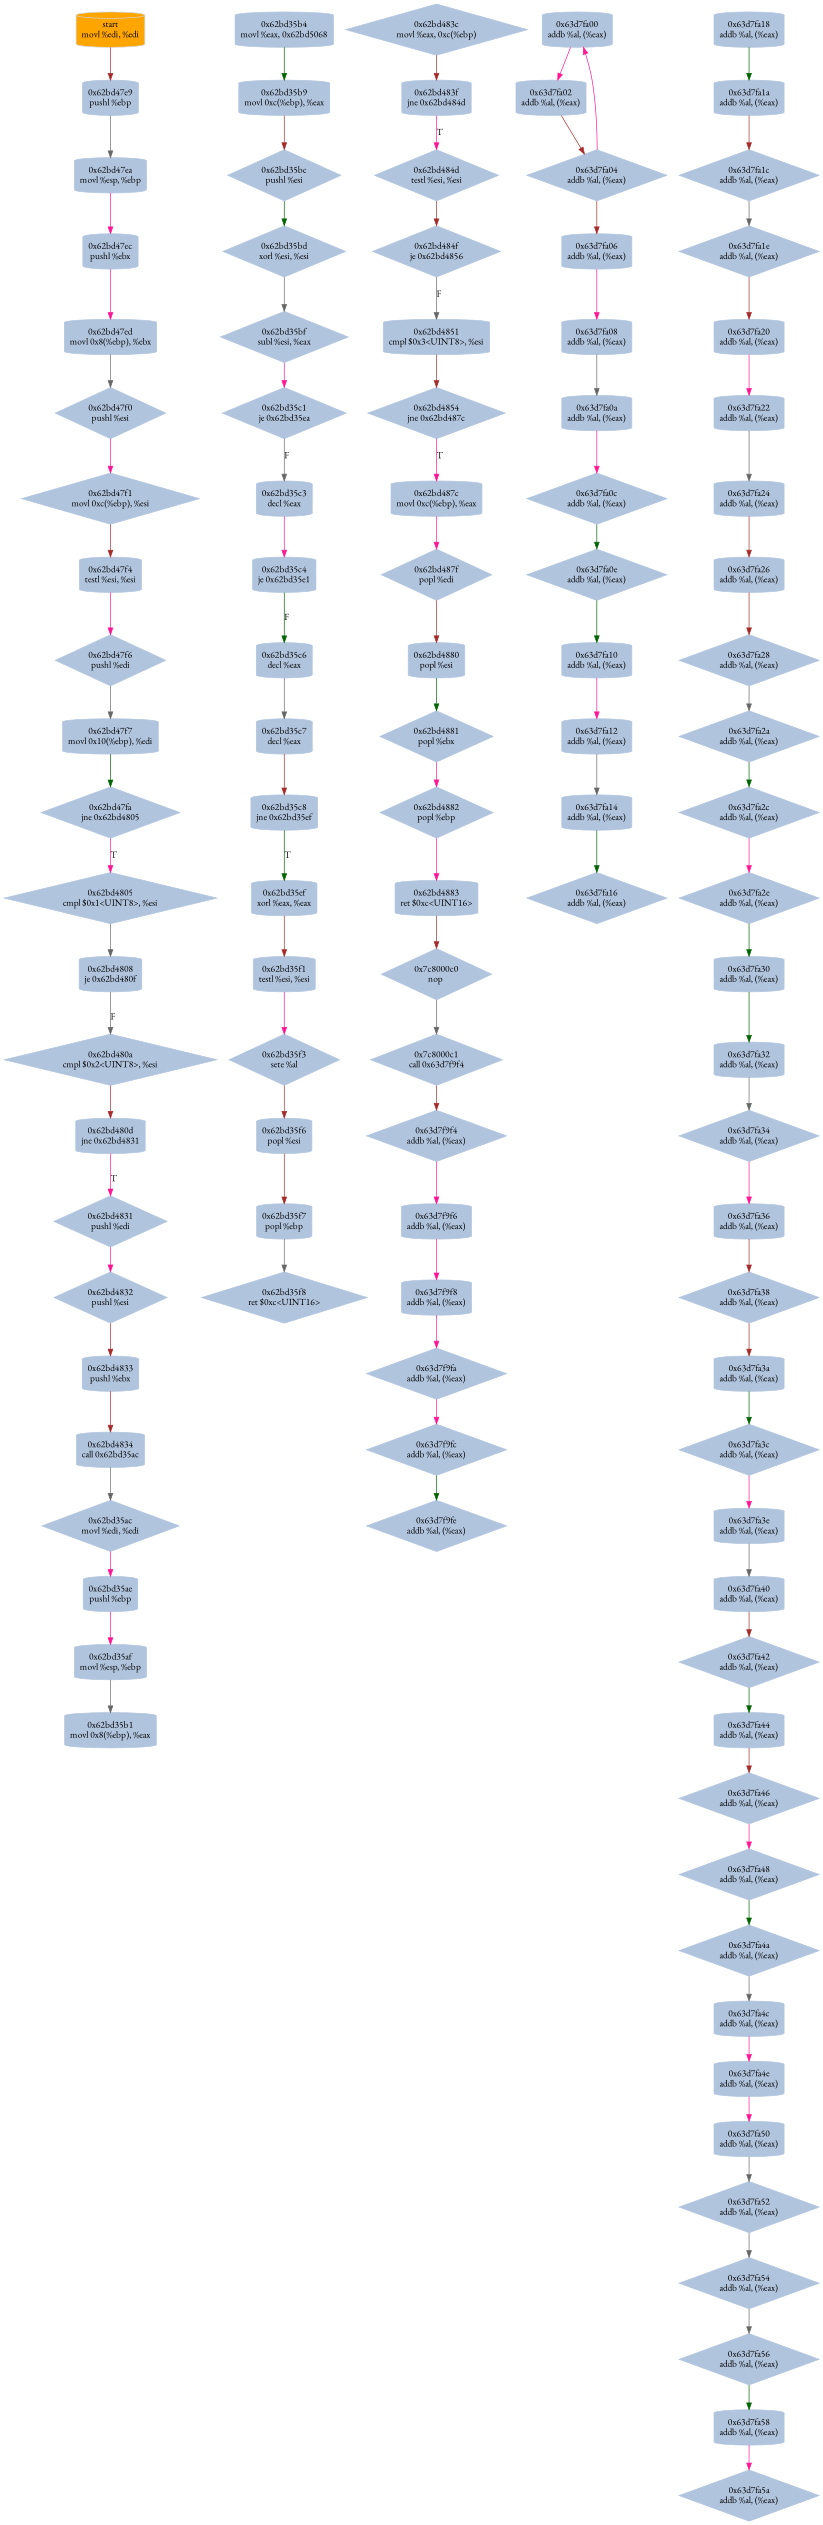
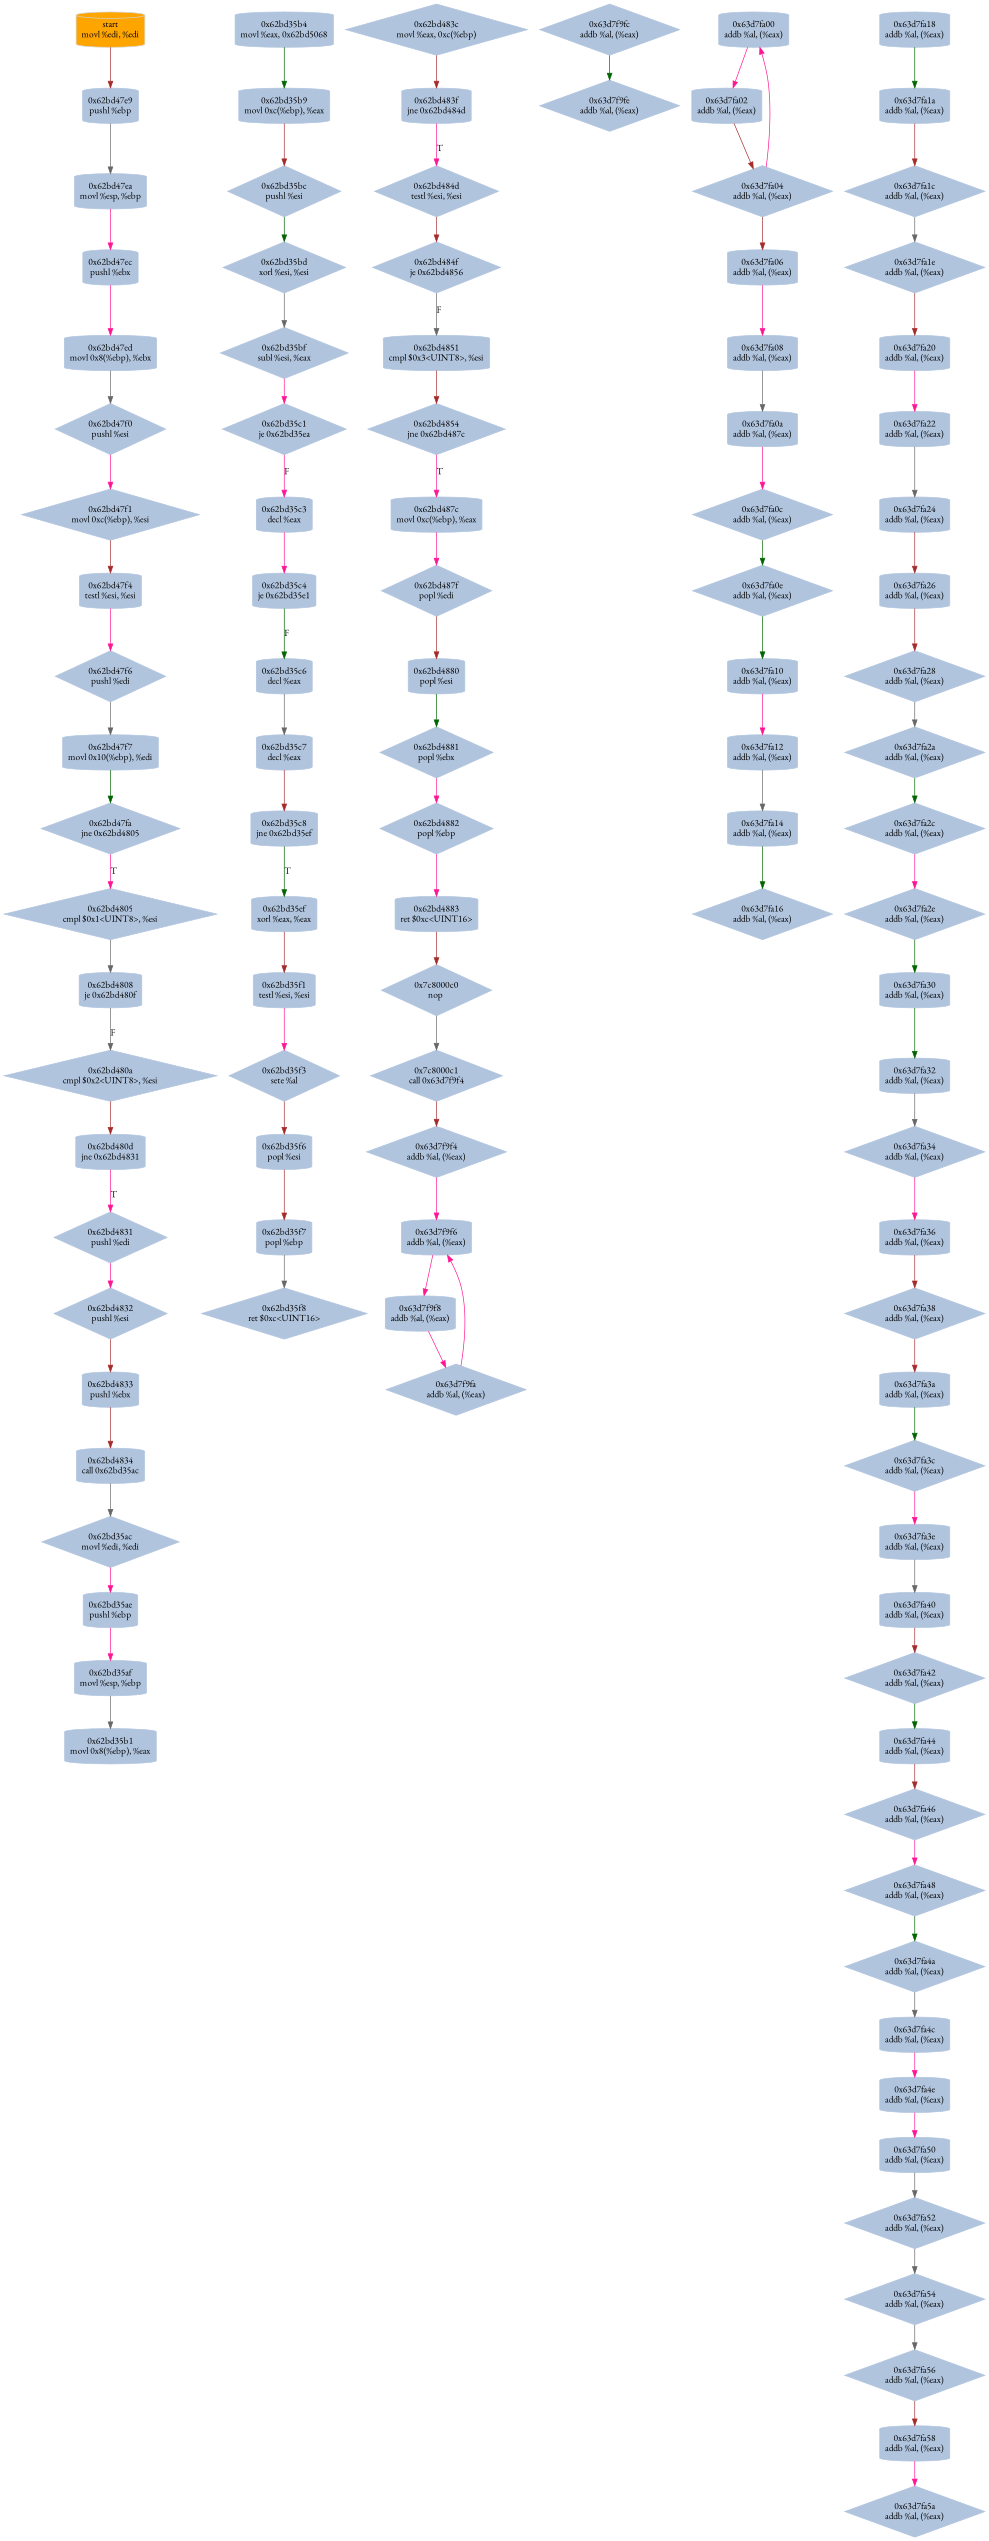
(284, 456) -> (284, 472)
(437, 1408) -> (465, 1312)
(749, 2394) -> (915, 2410)
